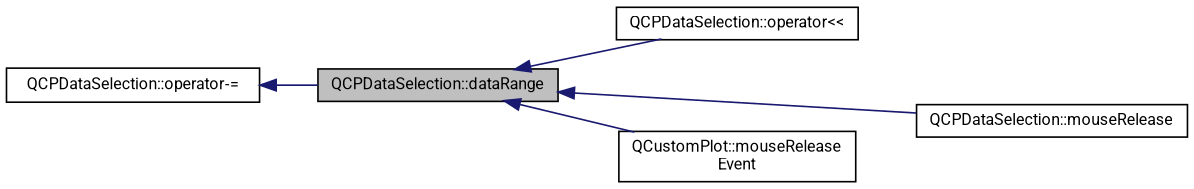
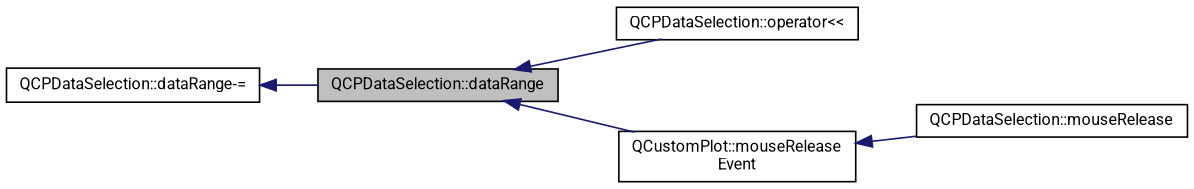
(133, 85) -> (133, 85)
(746, 103) -> (894, 139)
